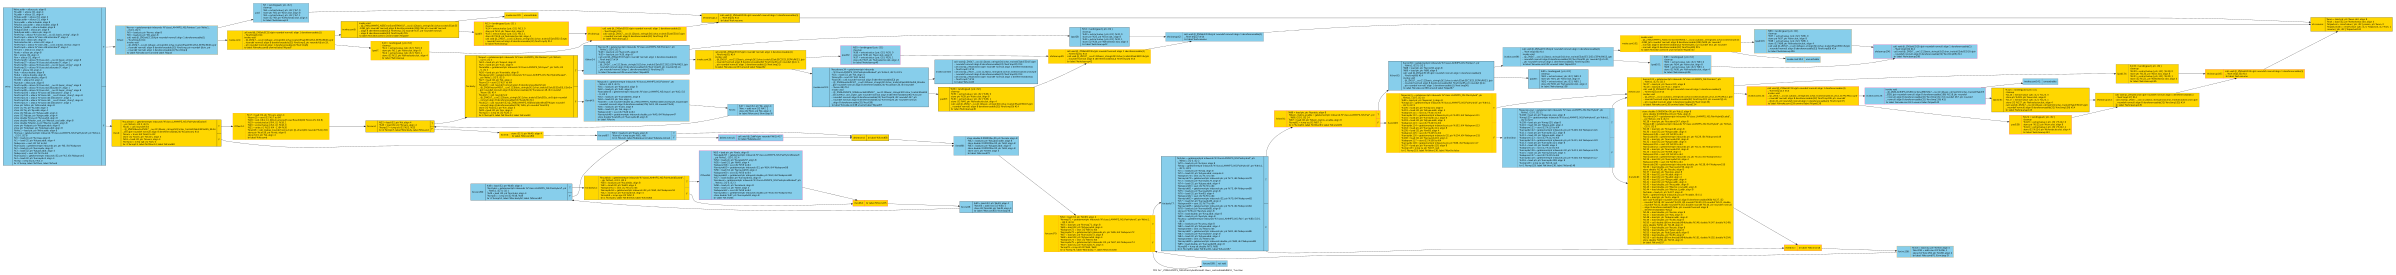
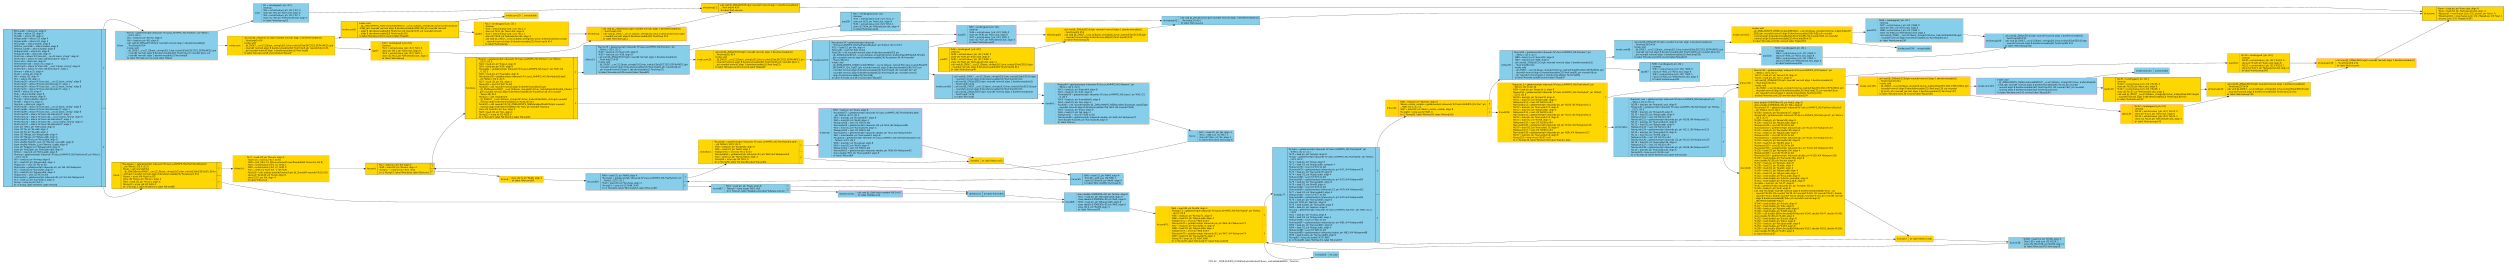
(933, 94) -> (942, 44)
none -> (1040, 95)
(569, 135) -> (564, 180)
(870, 138) -> (986, 194)
